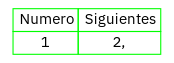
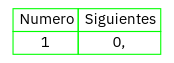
(119, 42) -> (119, 42)
